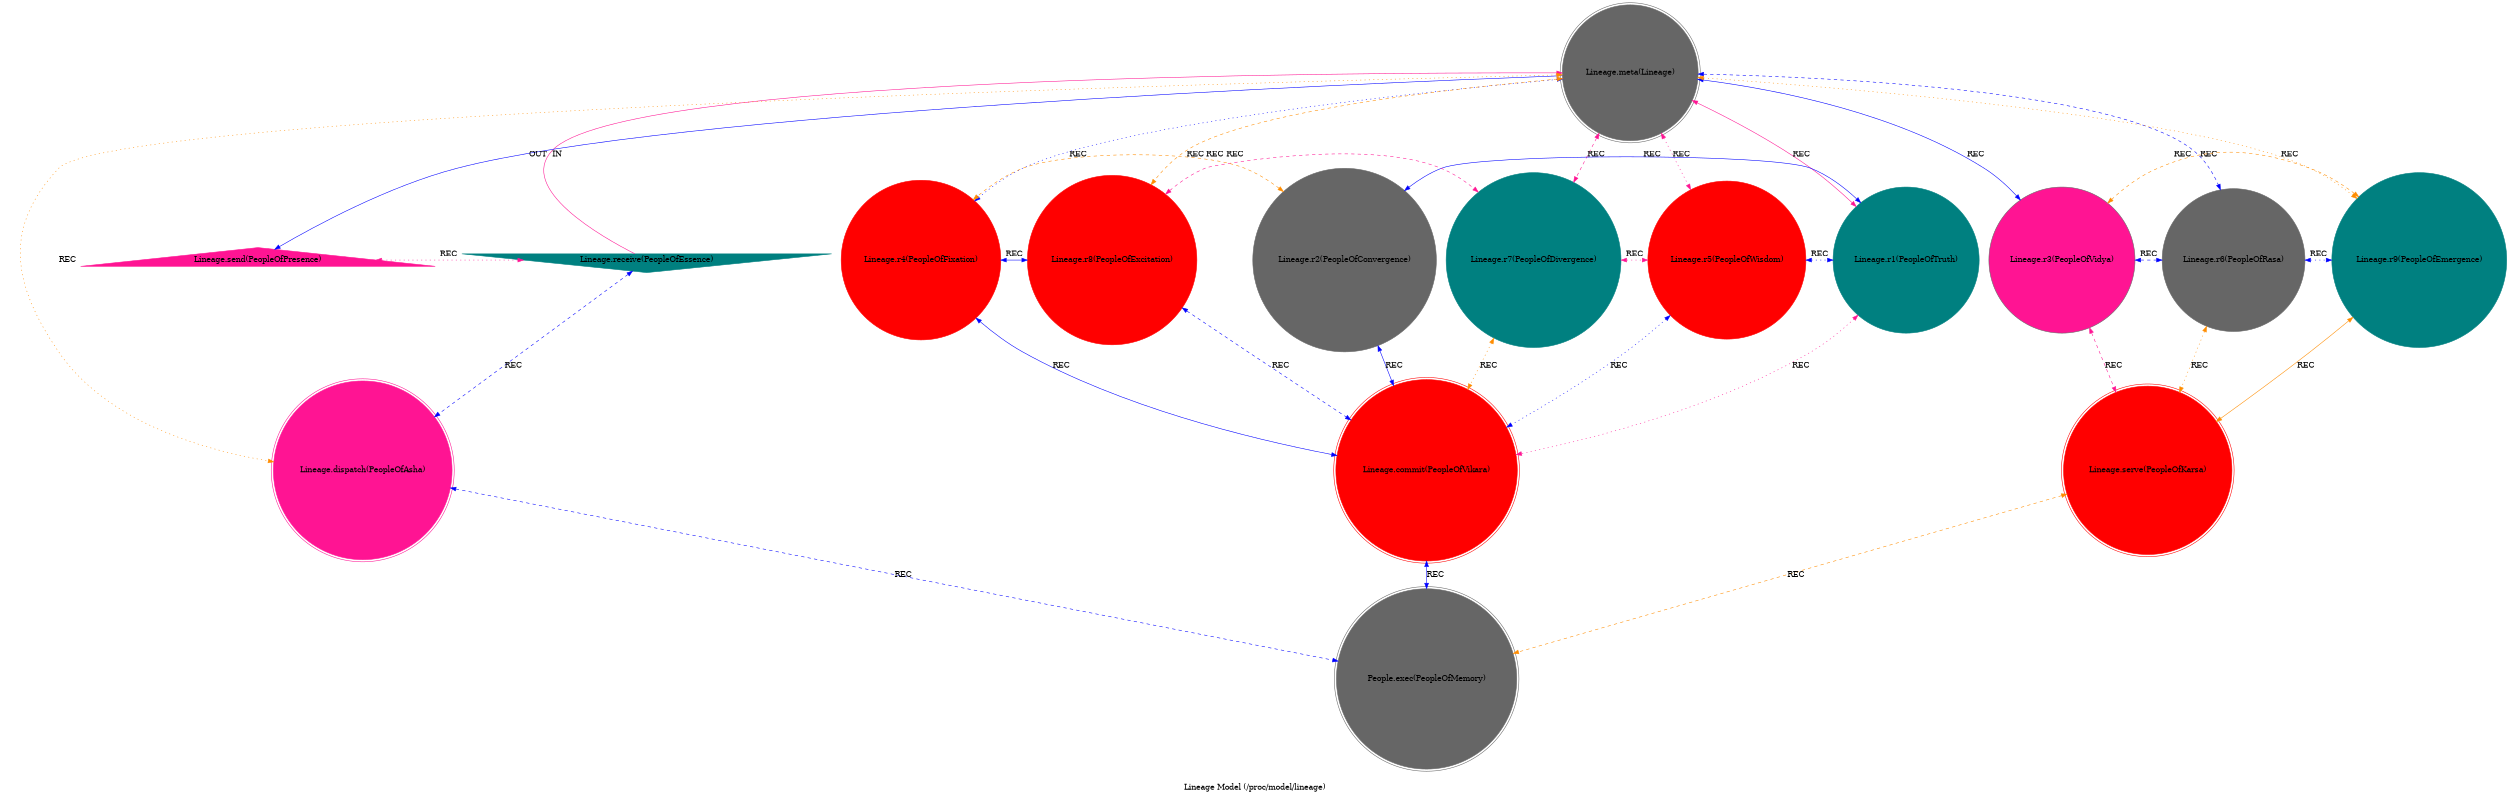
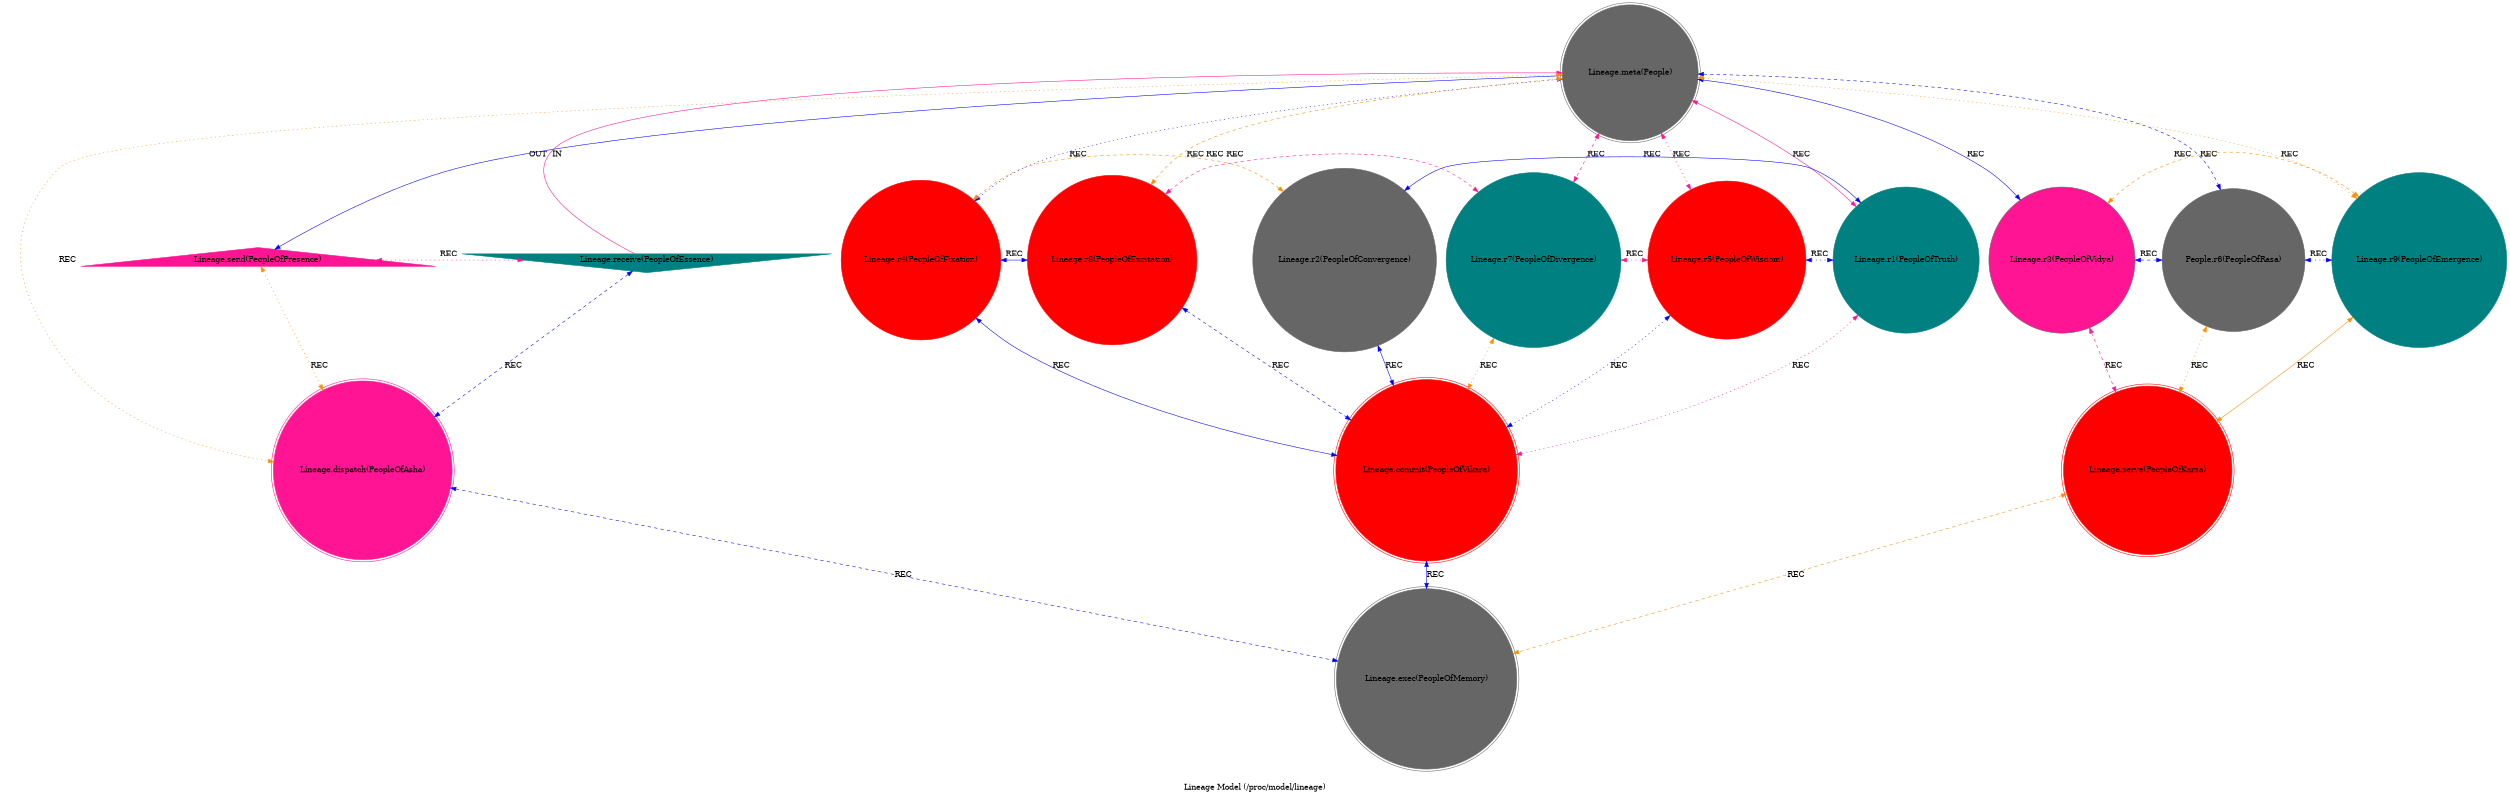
(1630, 73) -> (1630, 73)
(2234, 260) -> (2234, 260)
none -> (292, 328)
(1427, 679) -> (1427, 679)
